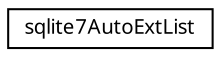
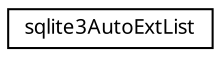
(110, 29) -> (110, 29)
